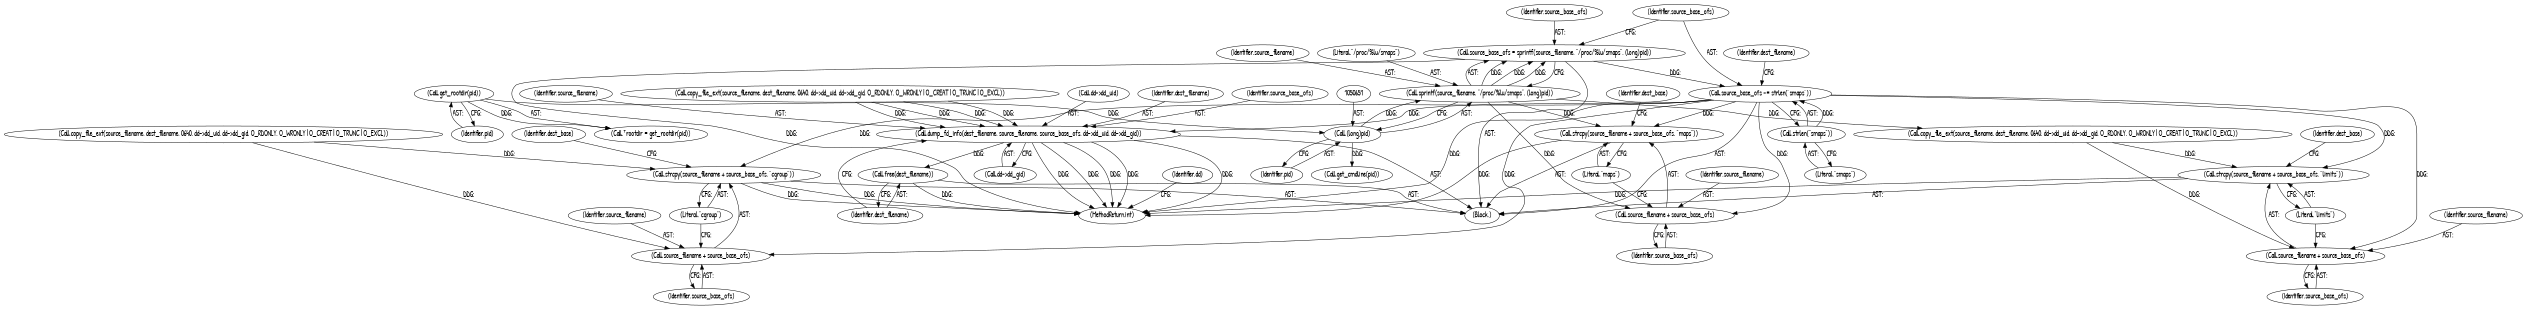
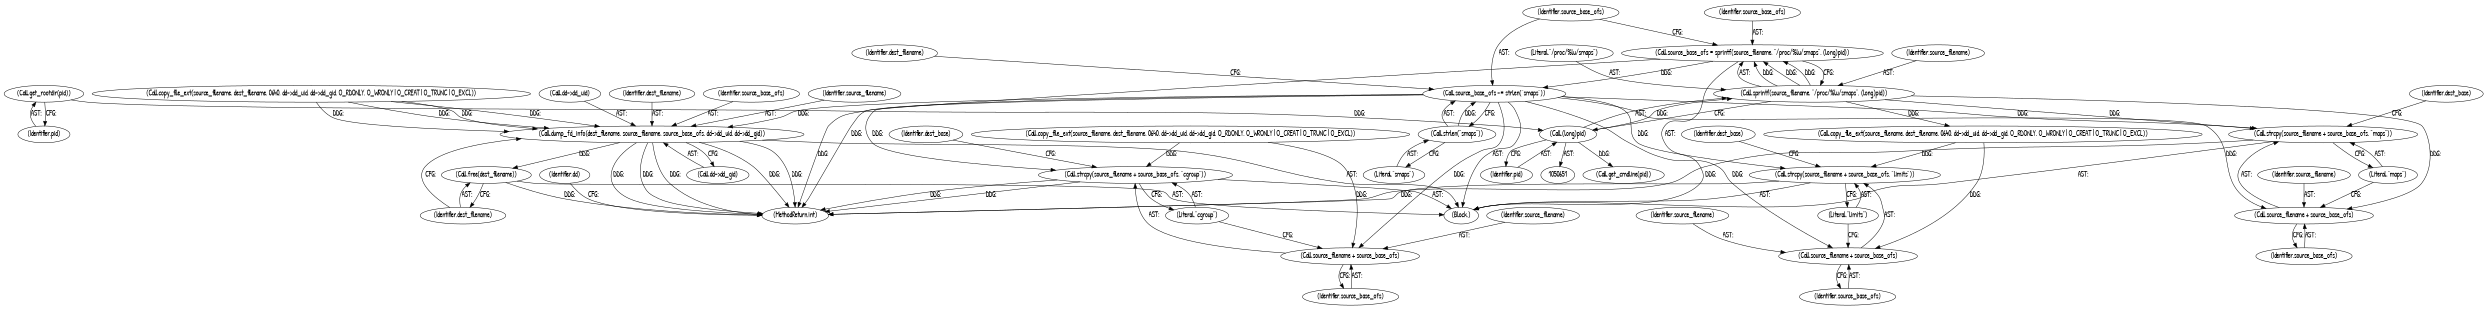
(1353, 112) -> (1563, 153)
(651, 134) -> none
